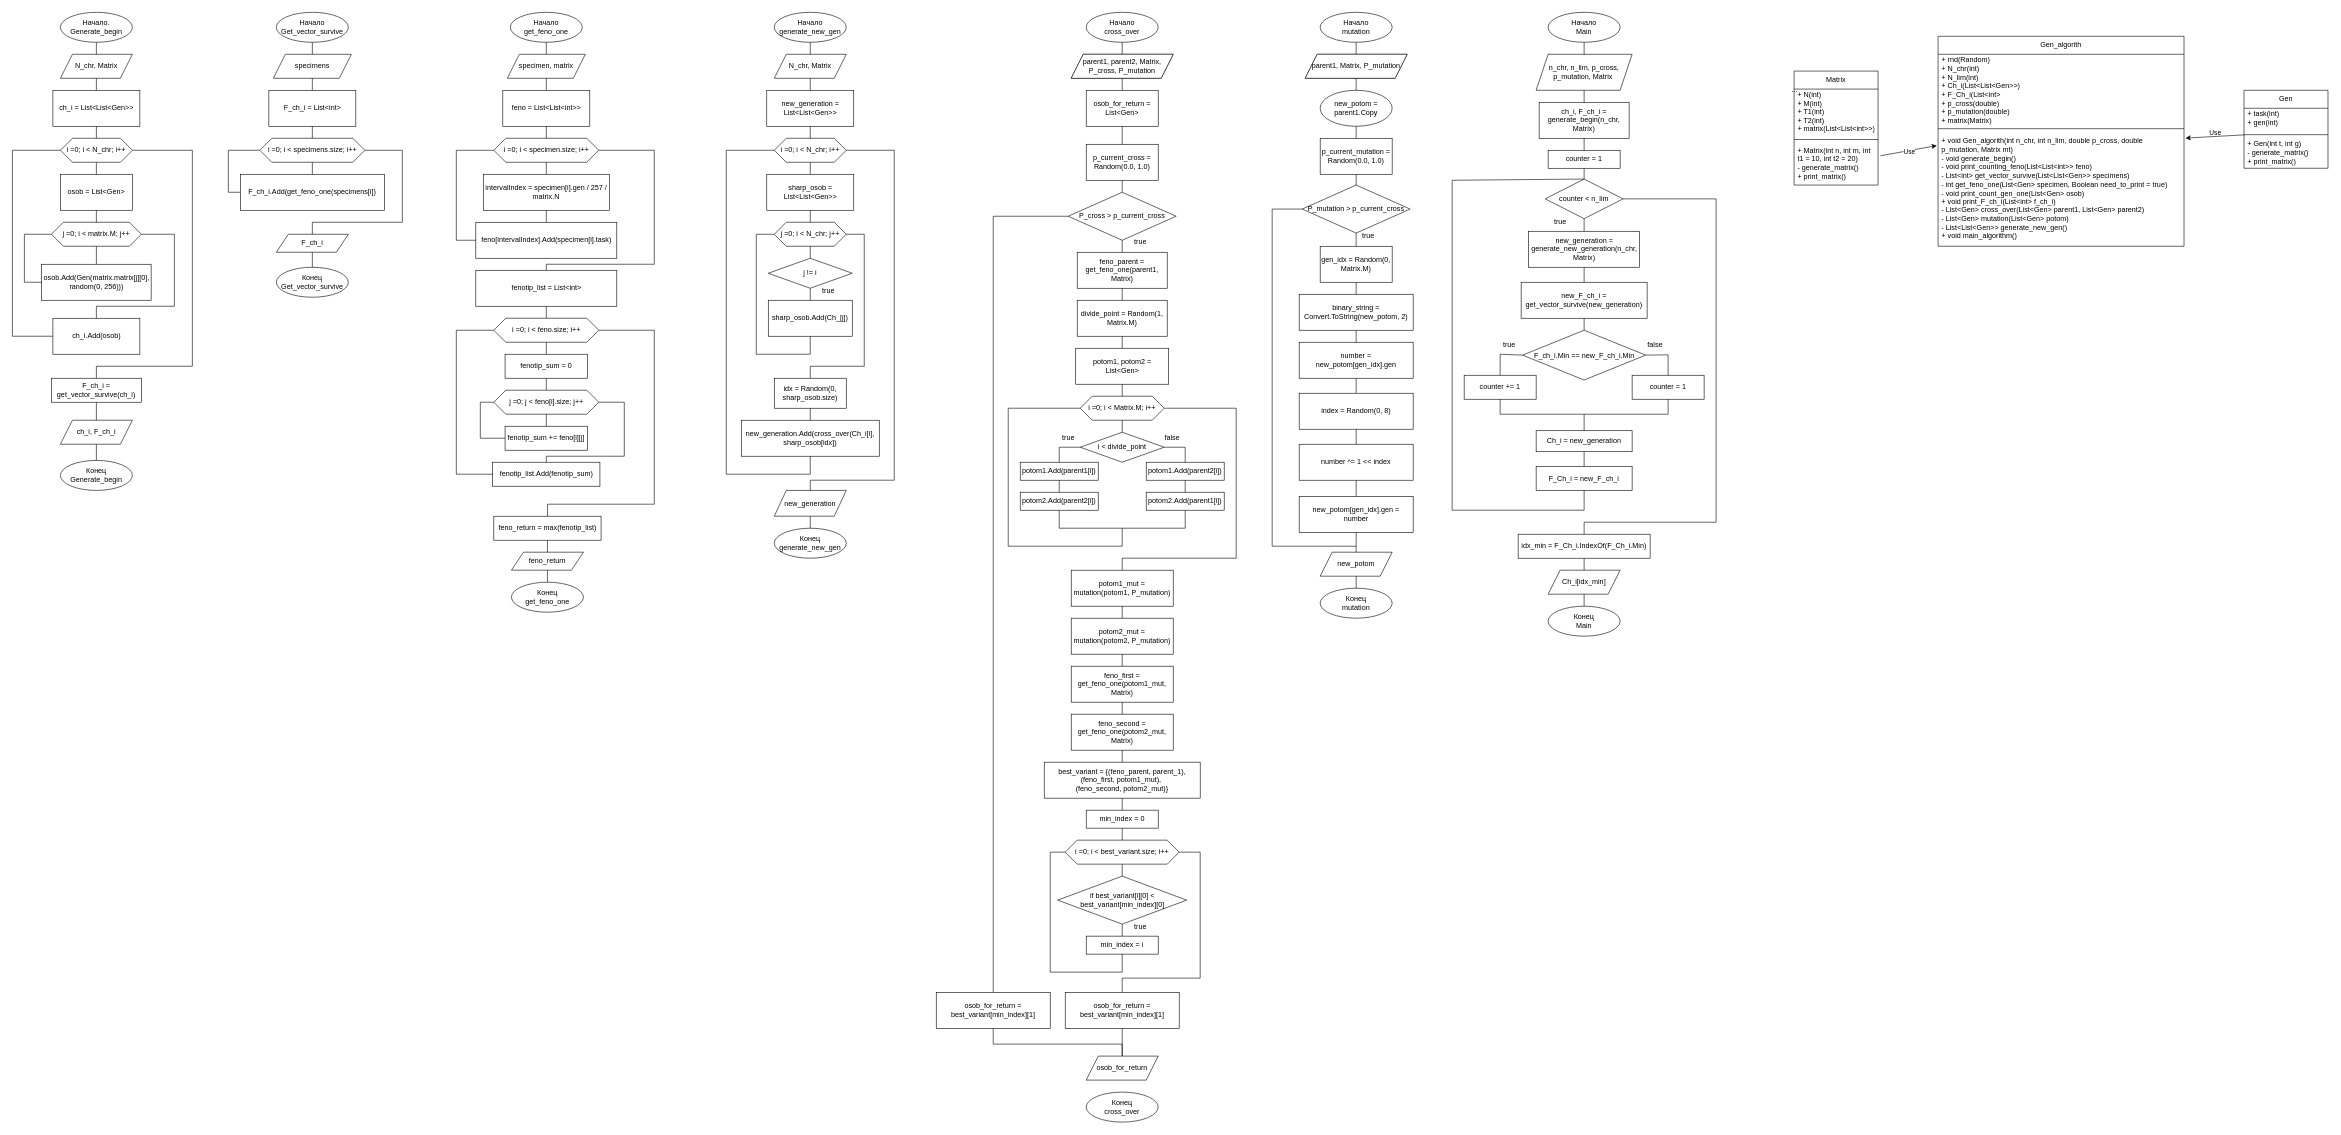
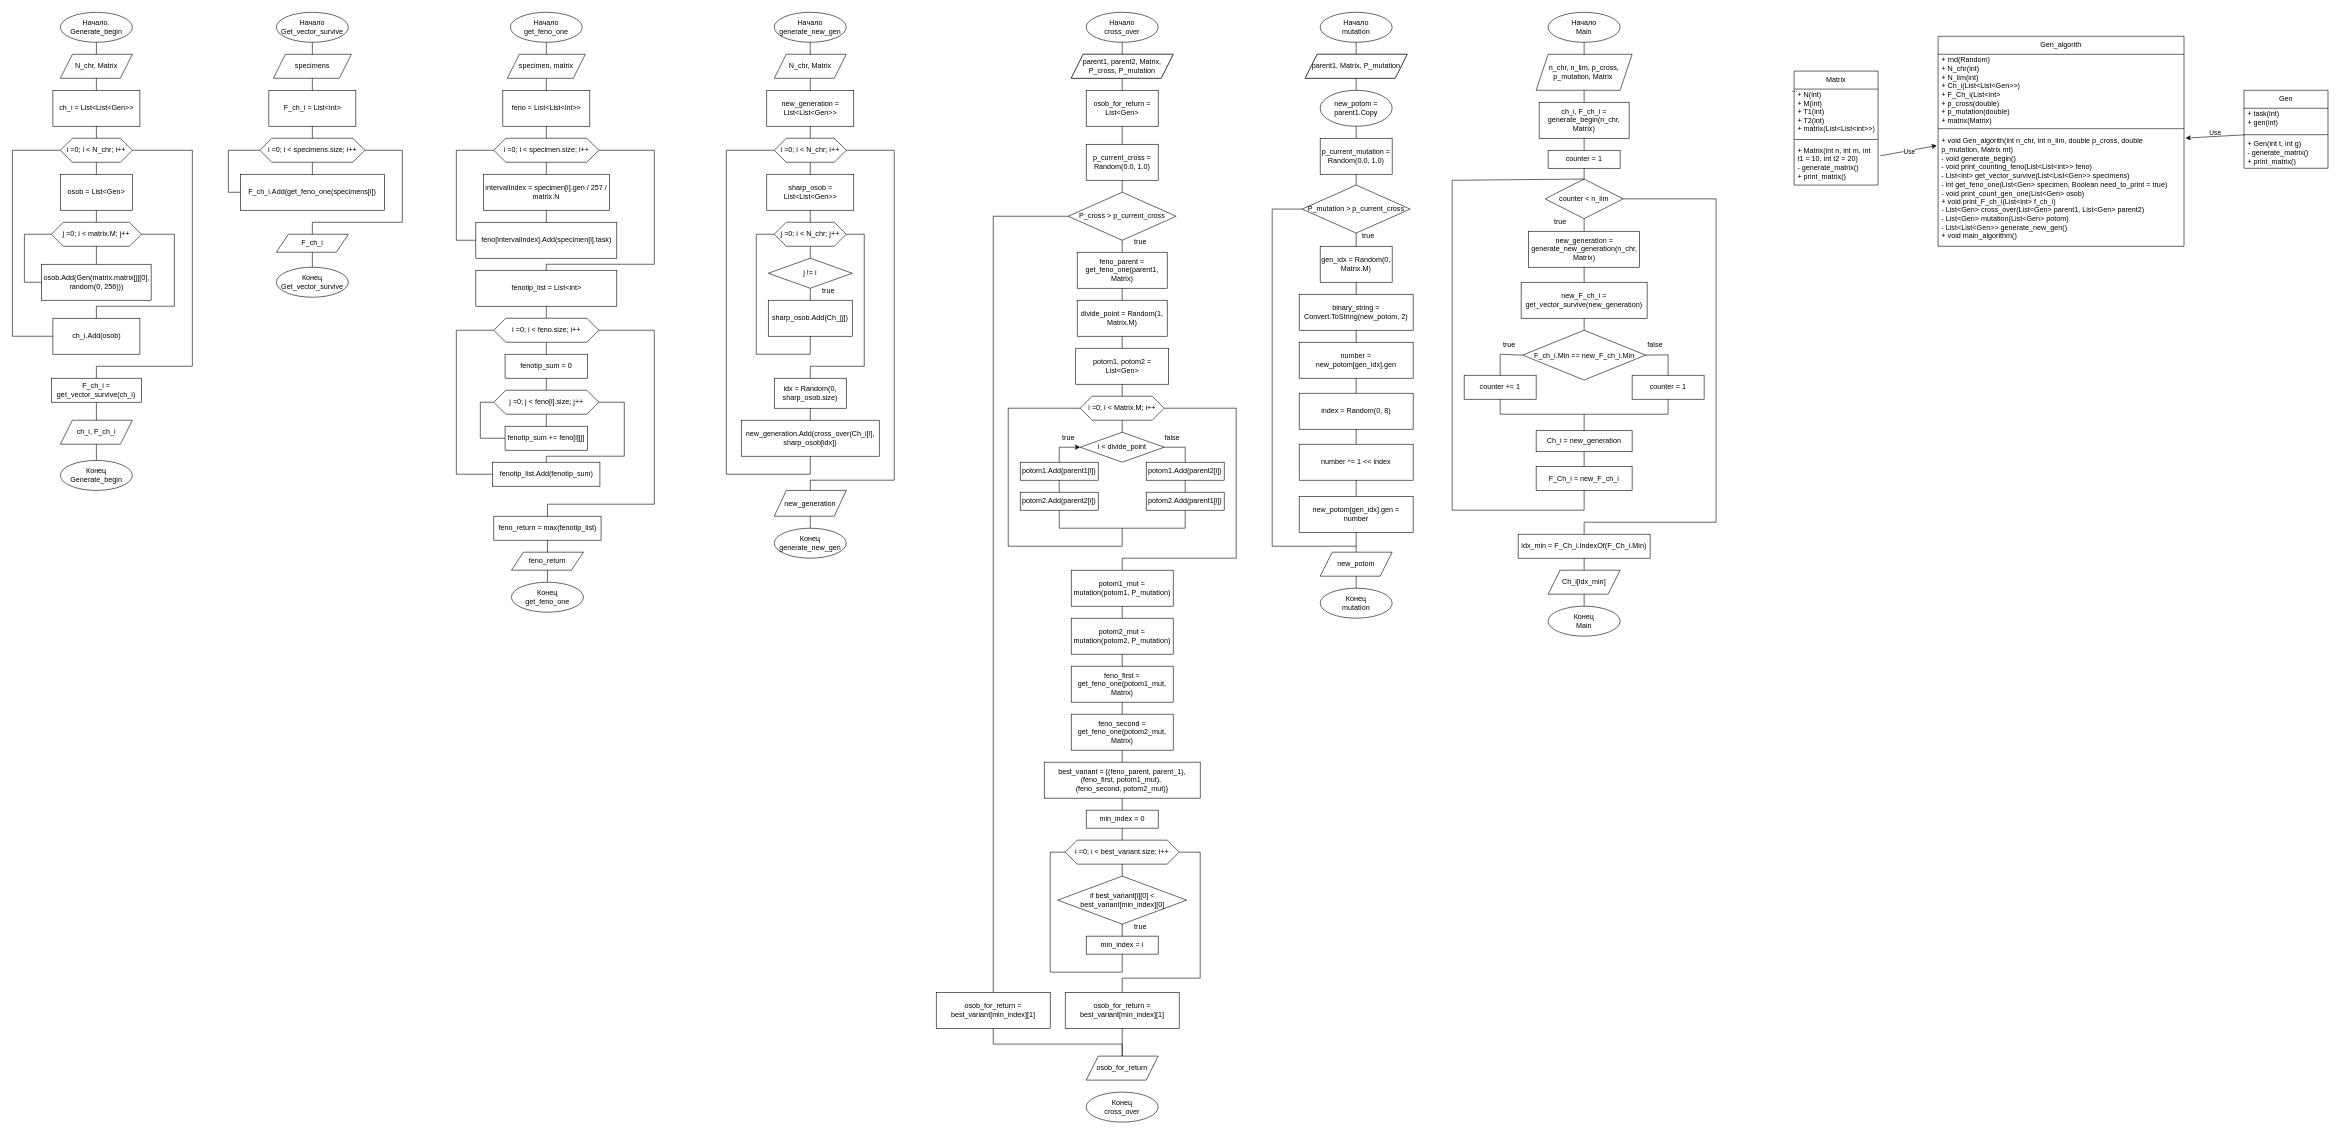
(1076, 447) -> (1074, 447)
